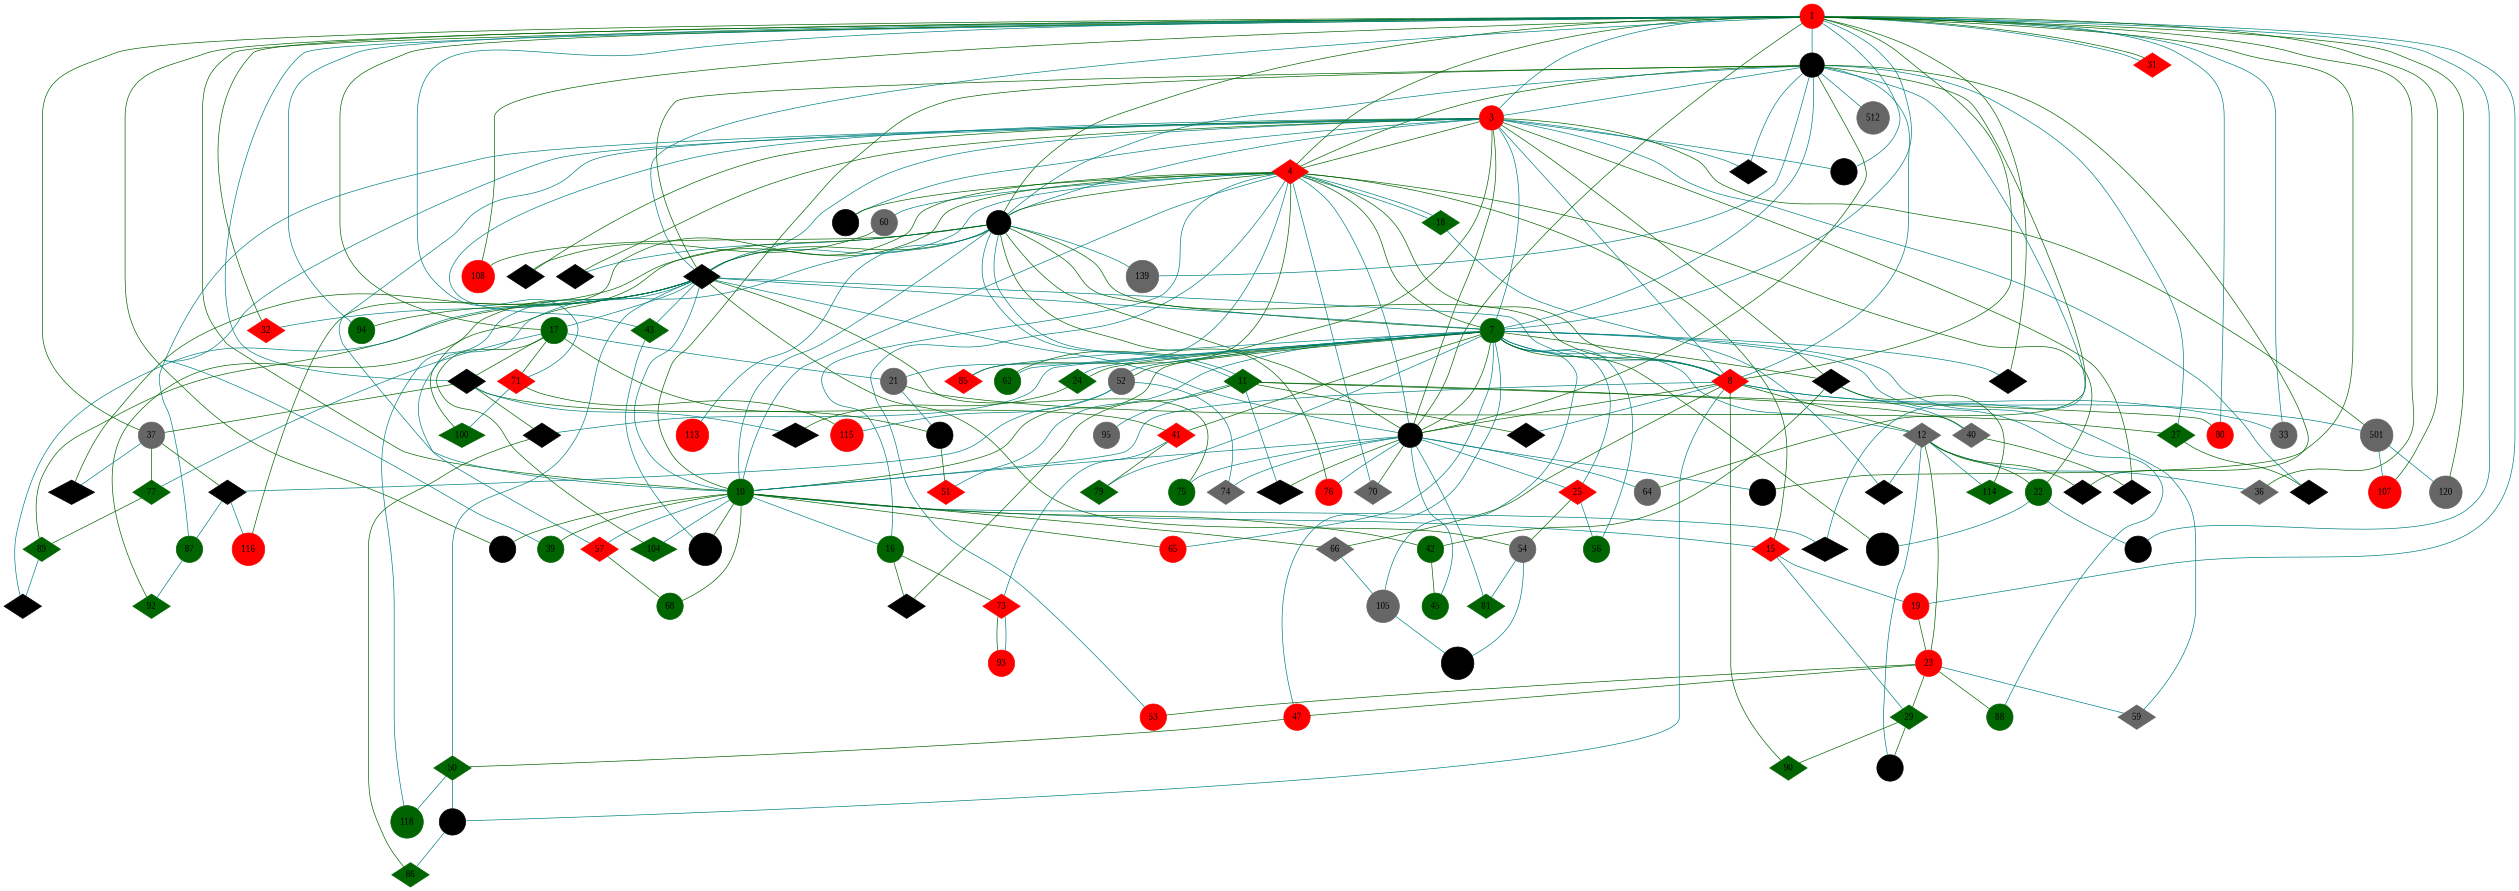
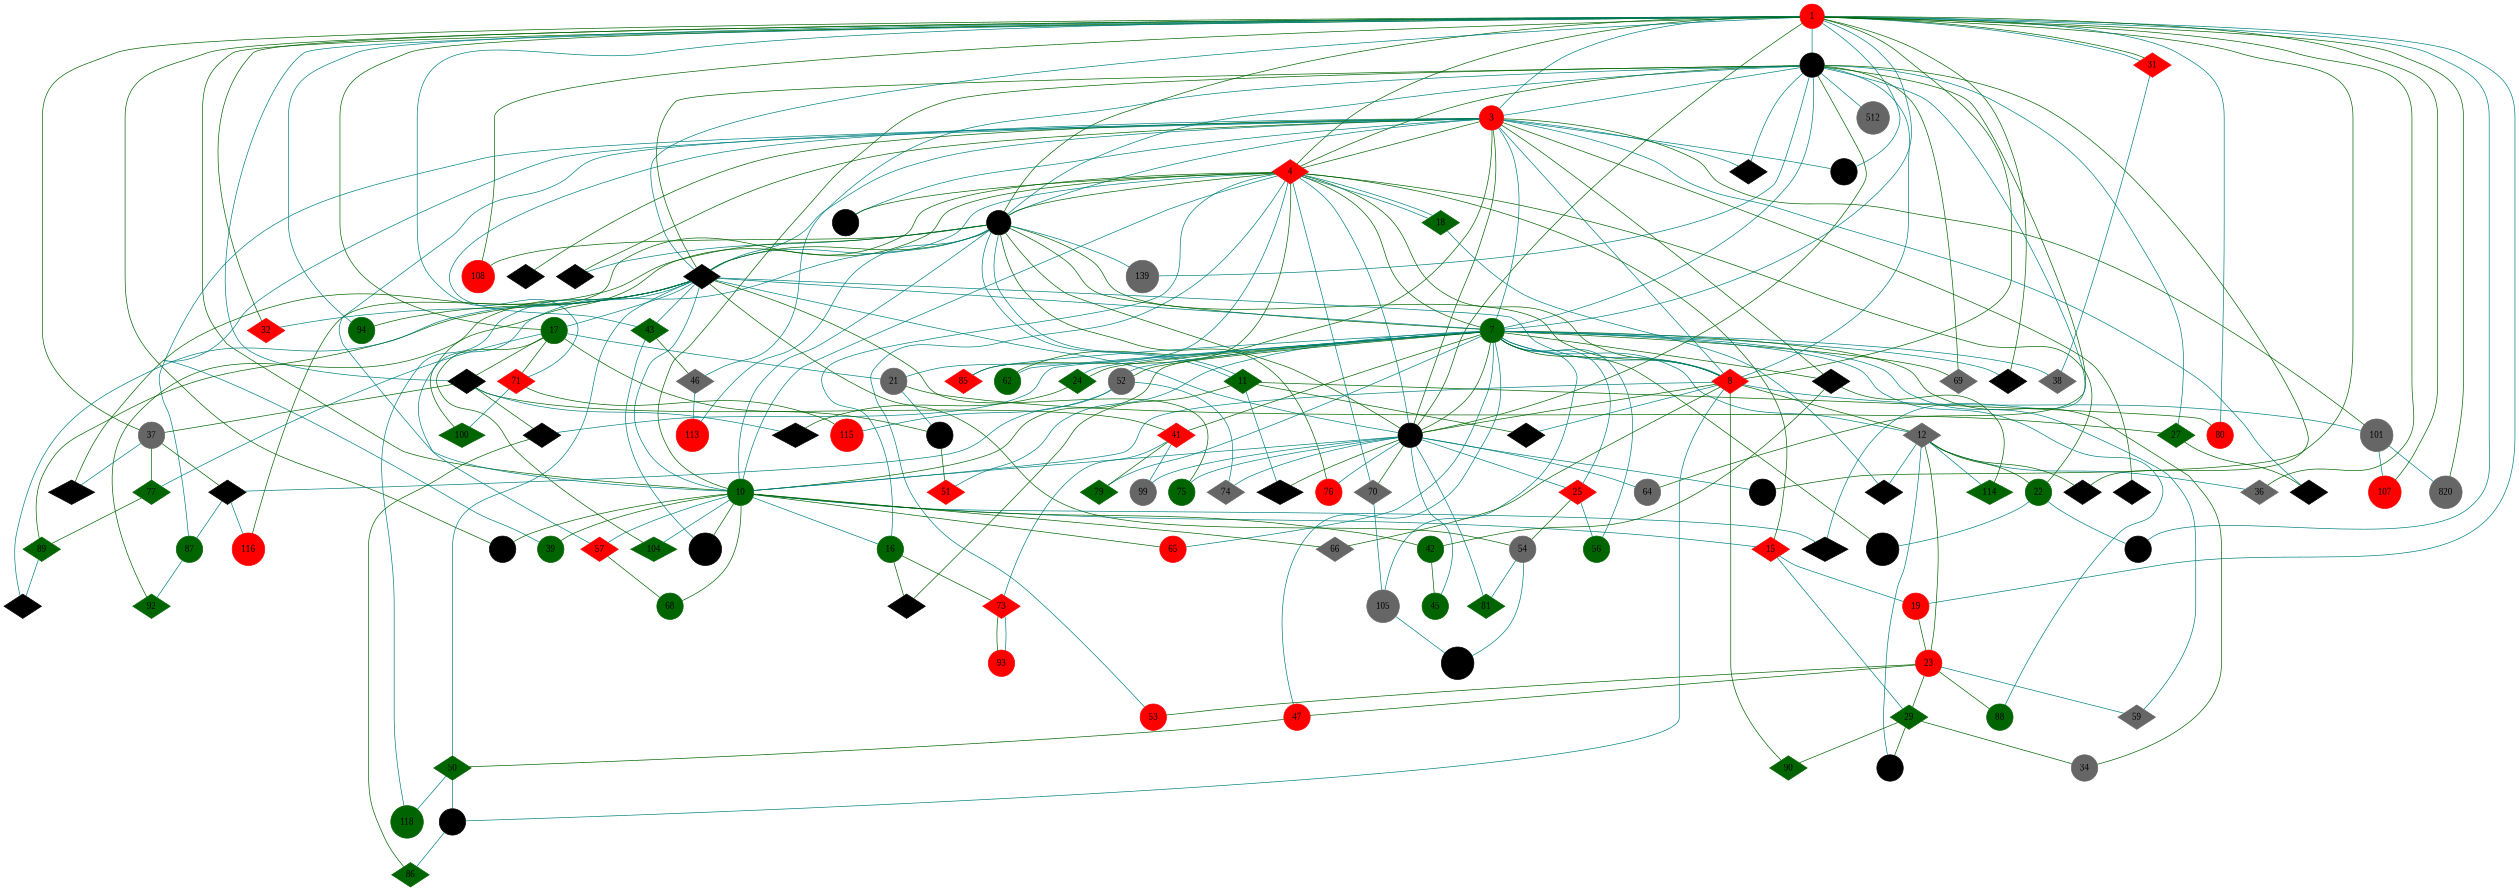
(884, 223) -> none
none -> (695, 381)
none -> (1959, 381)
none -> (2057, 381)
(1107, 435) -> none
(1971, 435) -> none
(2284, 435) -> none
(2377, 435) -> (2377, 435)
none -> (1143, 492)
(2446, 492) -> (2446, 492)
(1357, 575) -> (1378, 547)
none -> (2085, 768)
